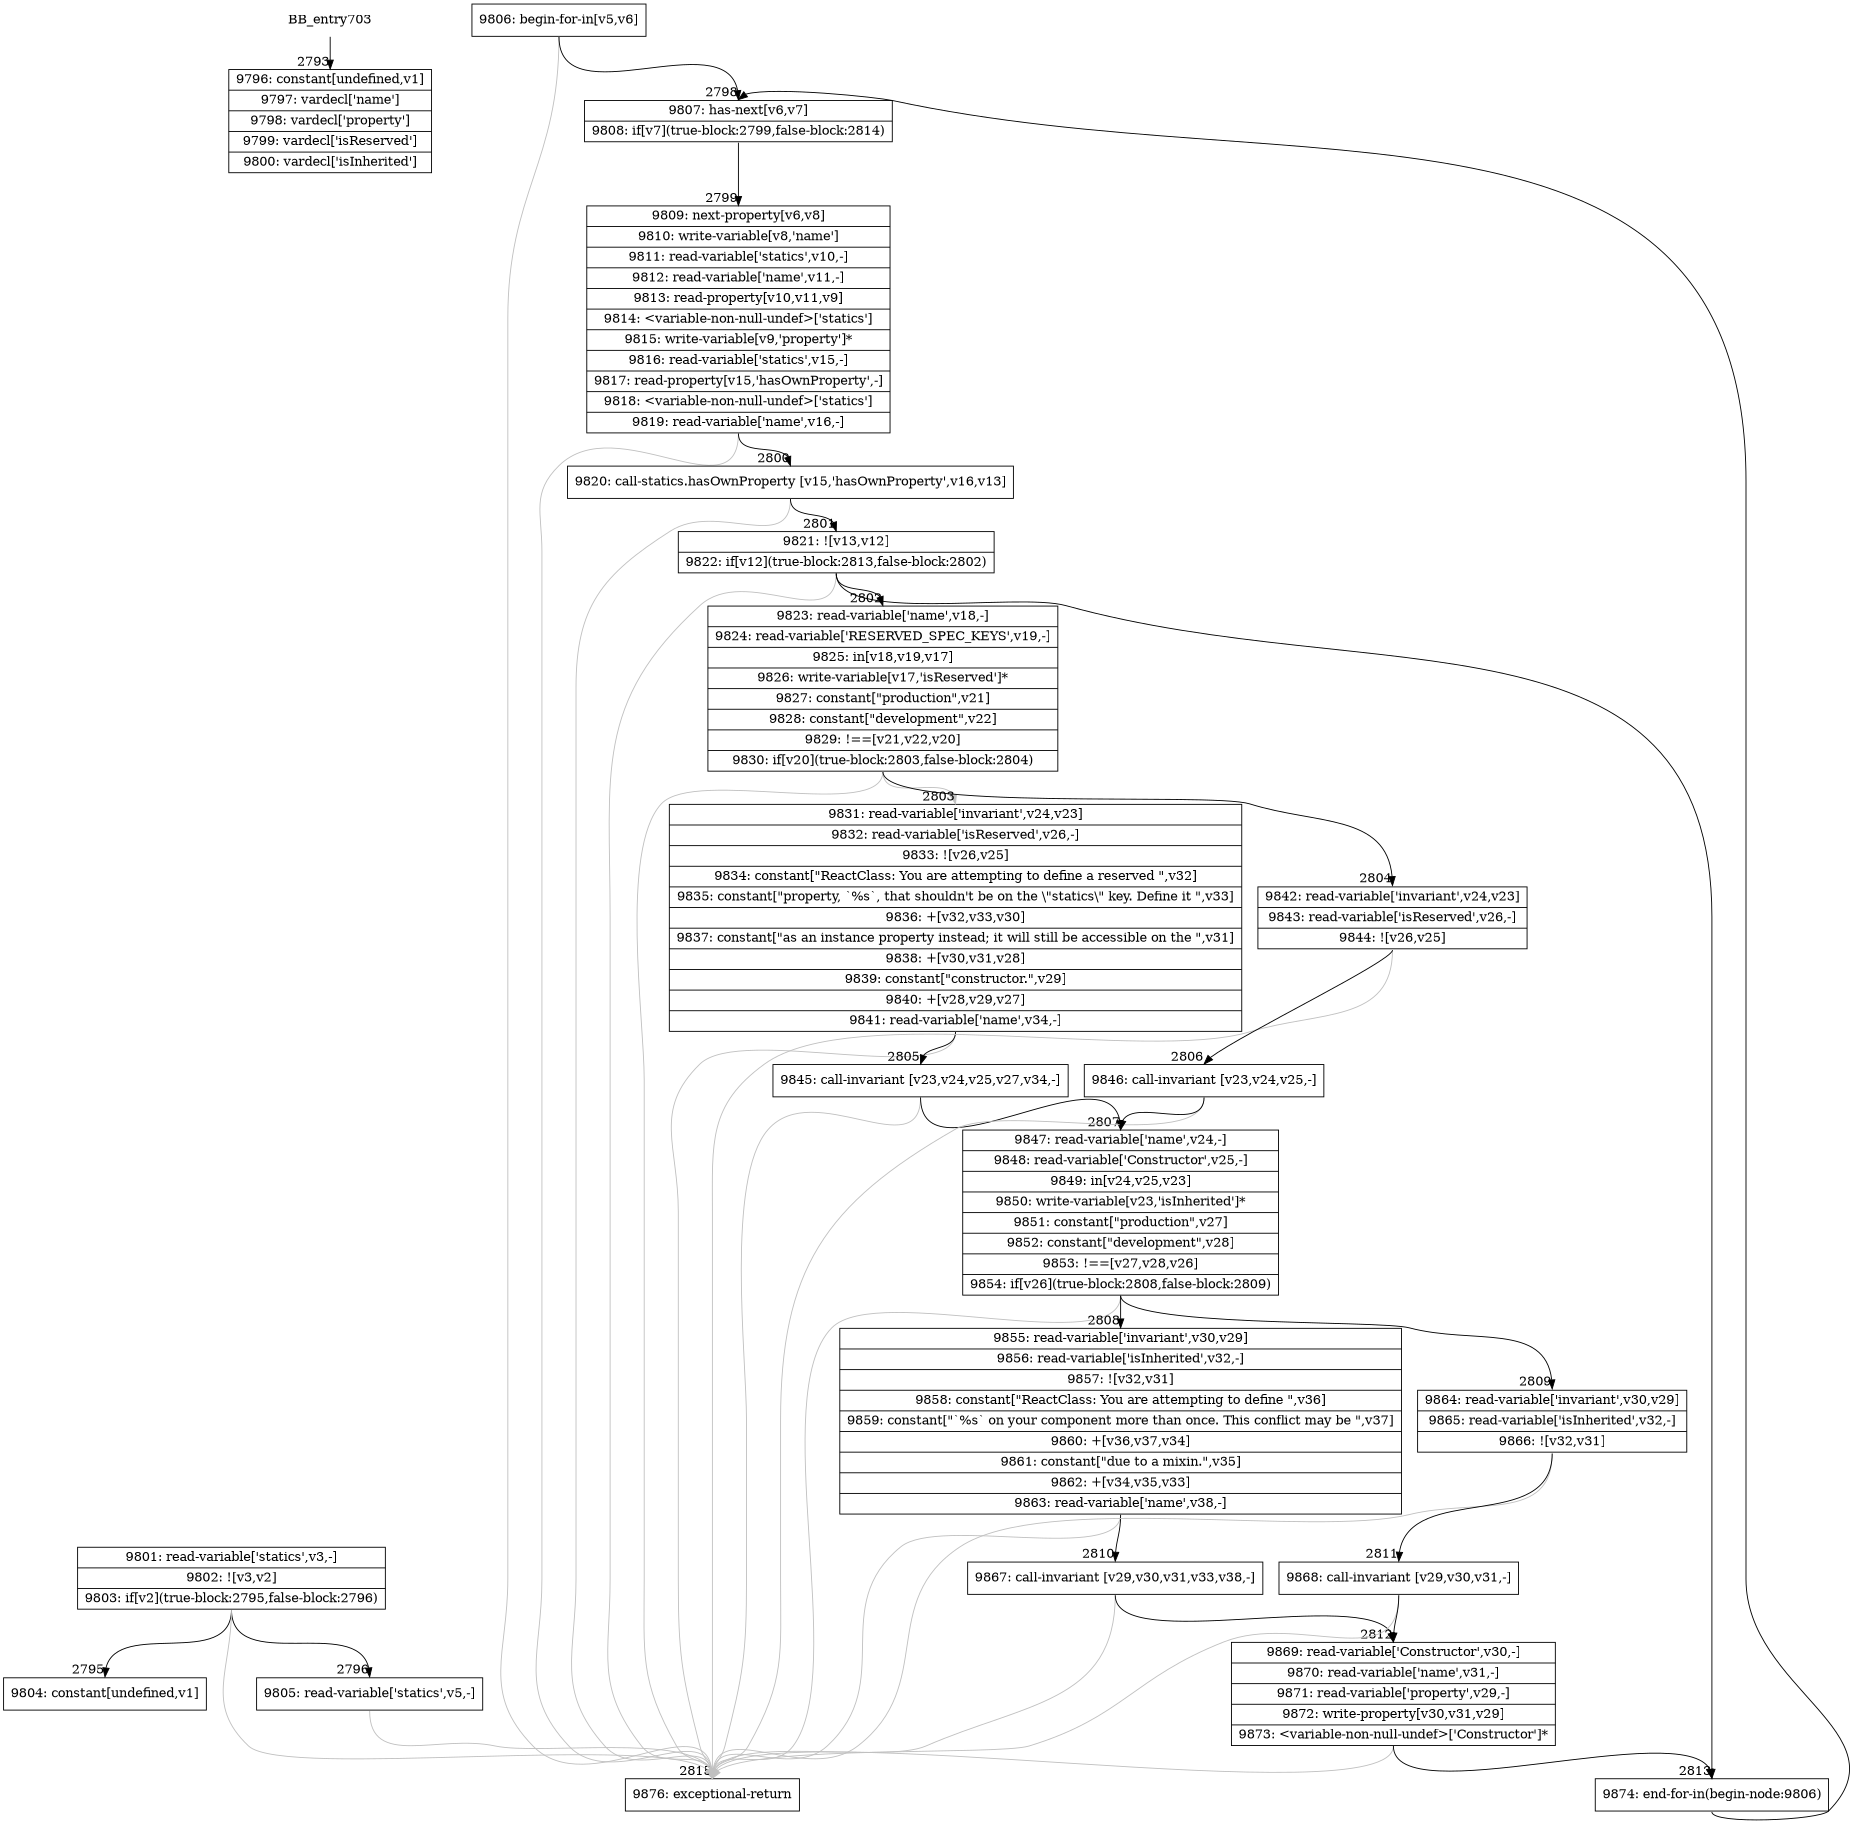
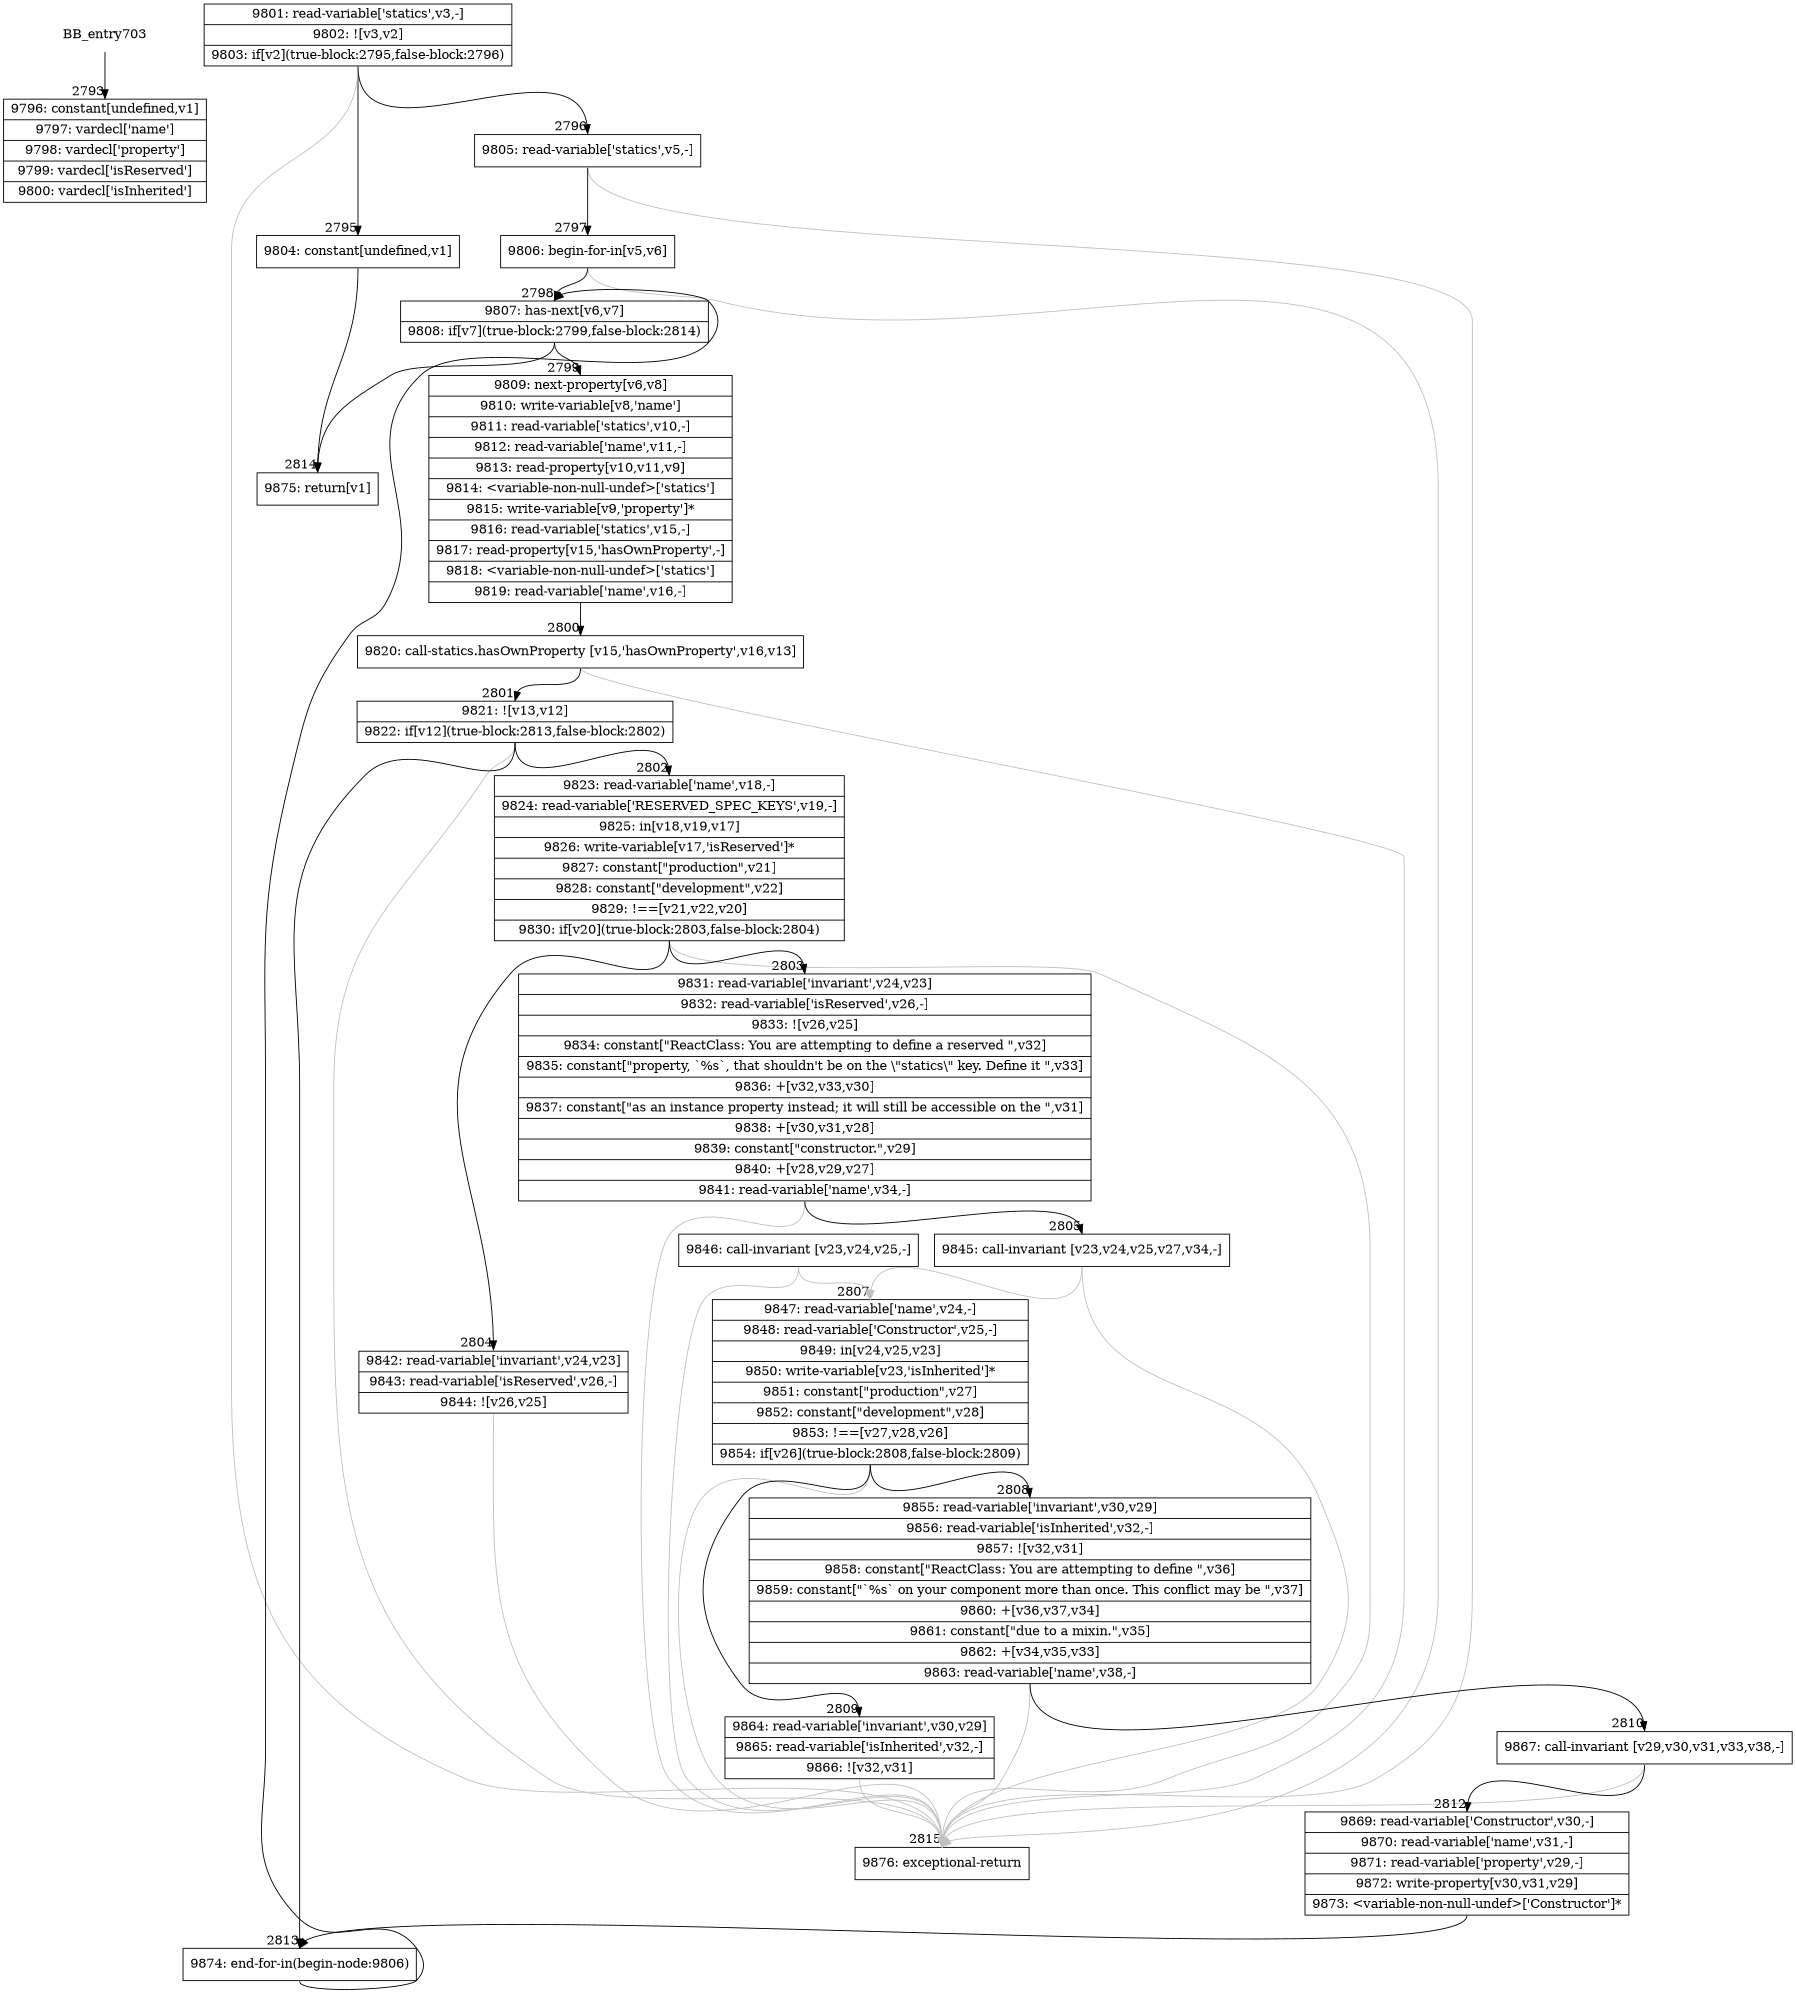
none -> (588, 197)
none -> (318, 489)
(915, 788) -> (733, 958)
(1302, 1005) -> none
(542, 1083) -> none
(1167, 1114) -> (830, 1283)
(1016, 1115) -> (981, 1284)
(1399, 1578) -> none
(1057, 1762) -> none
